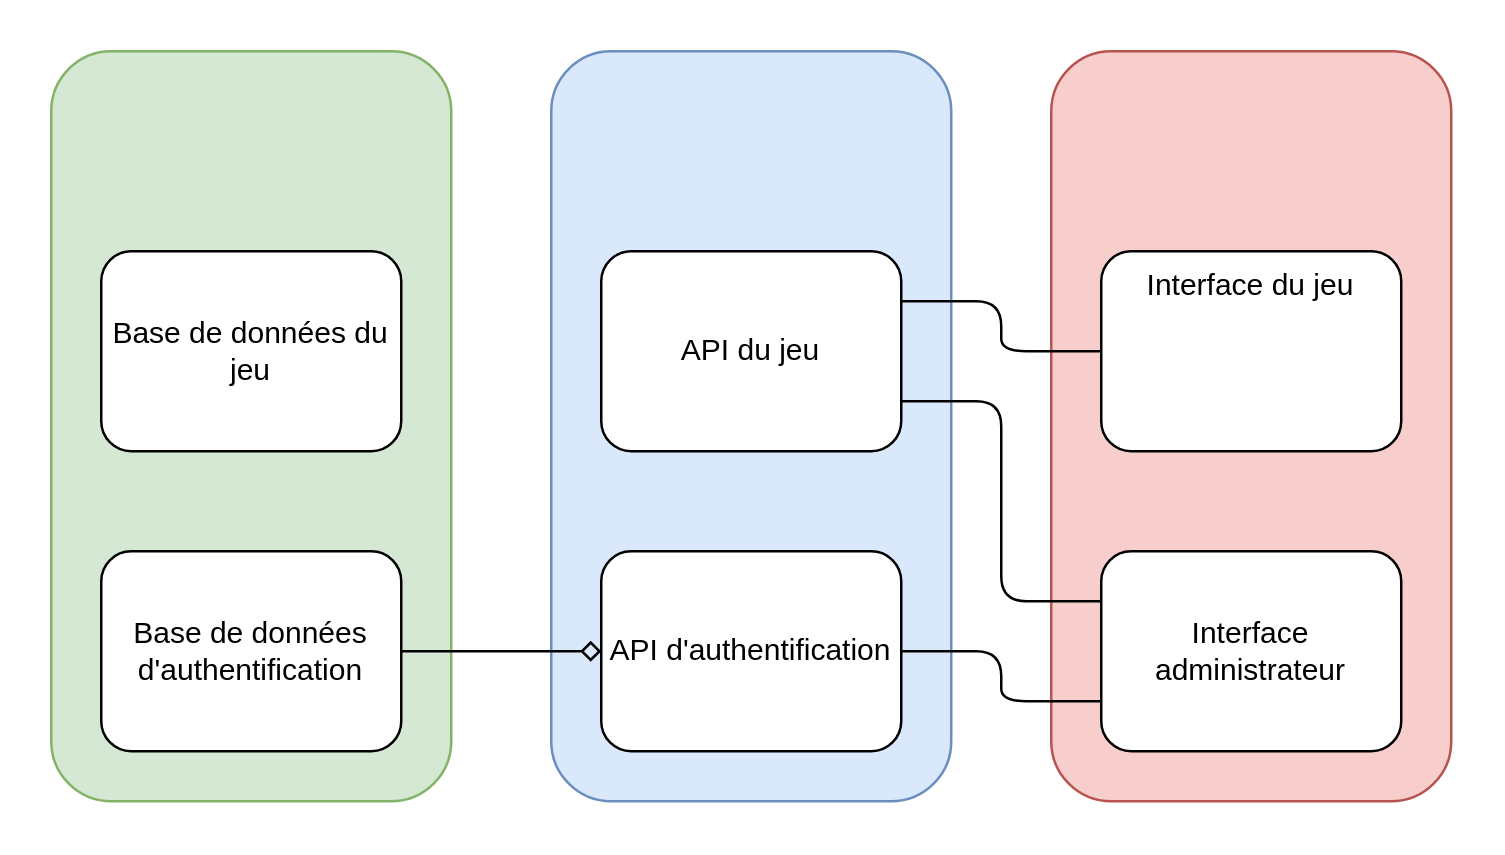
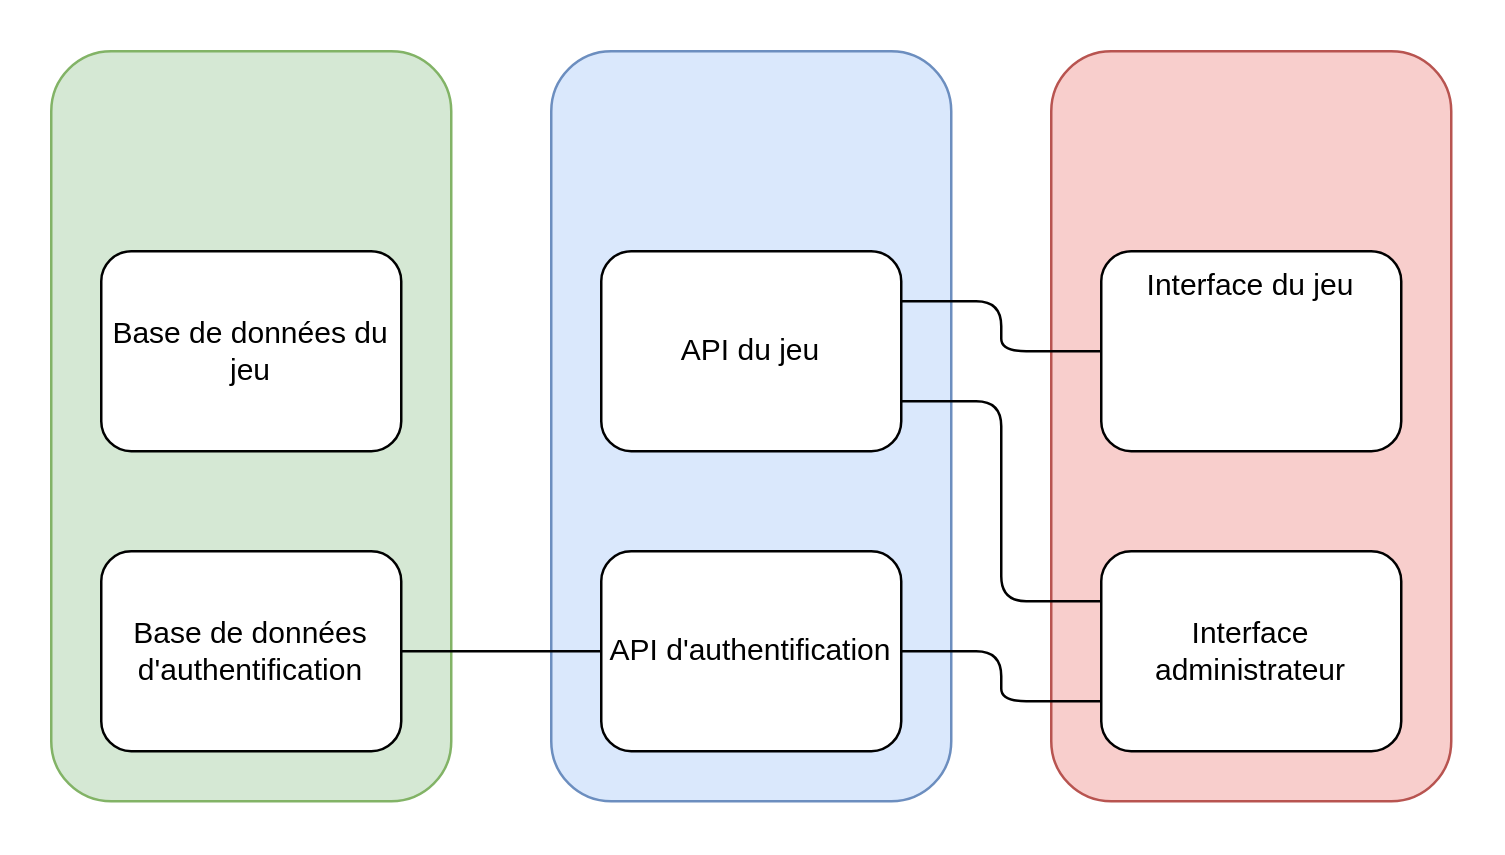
(581, 651) -> (590, 651)
